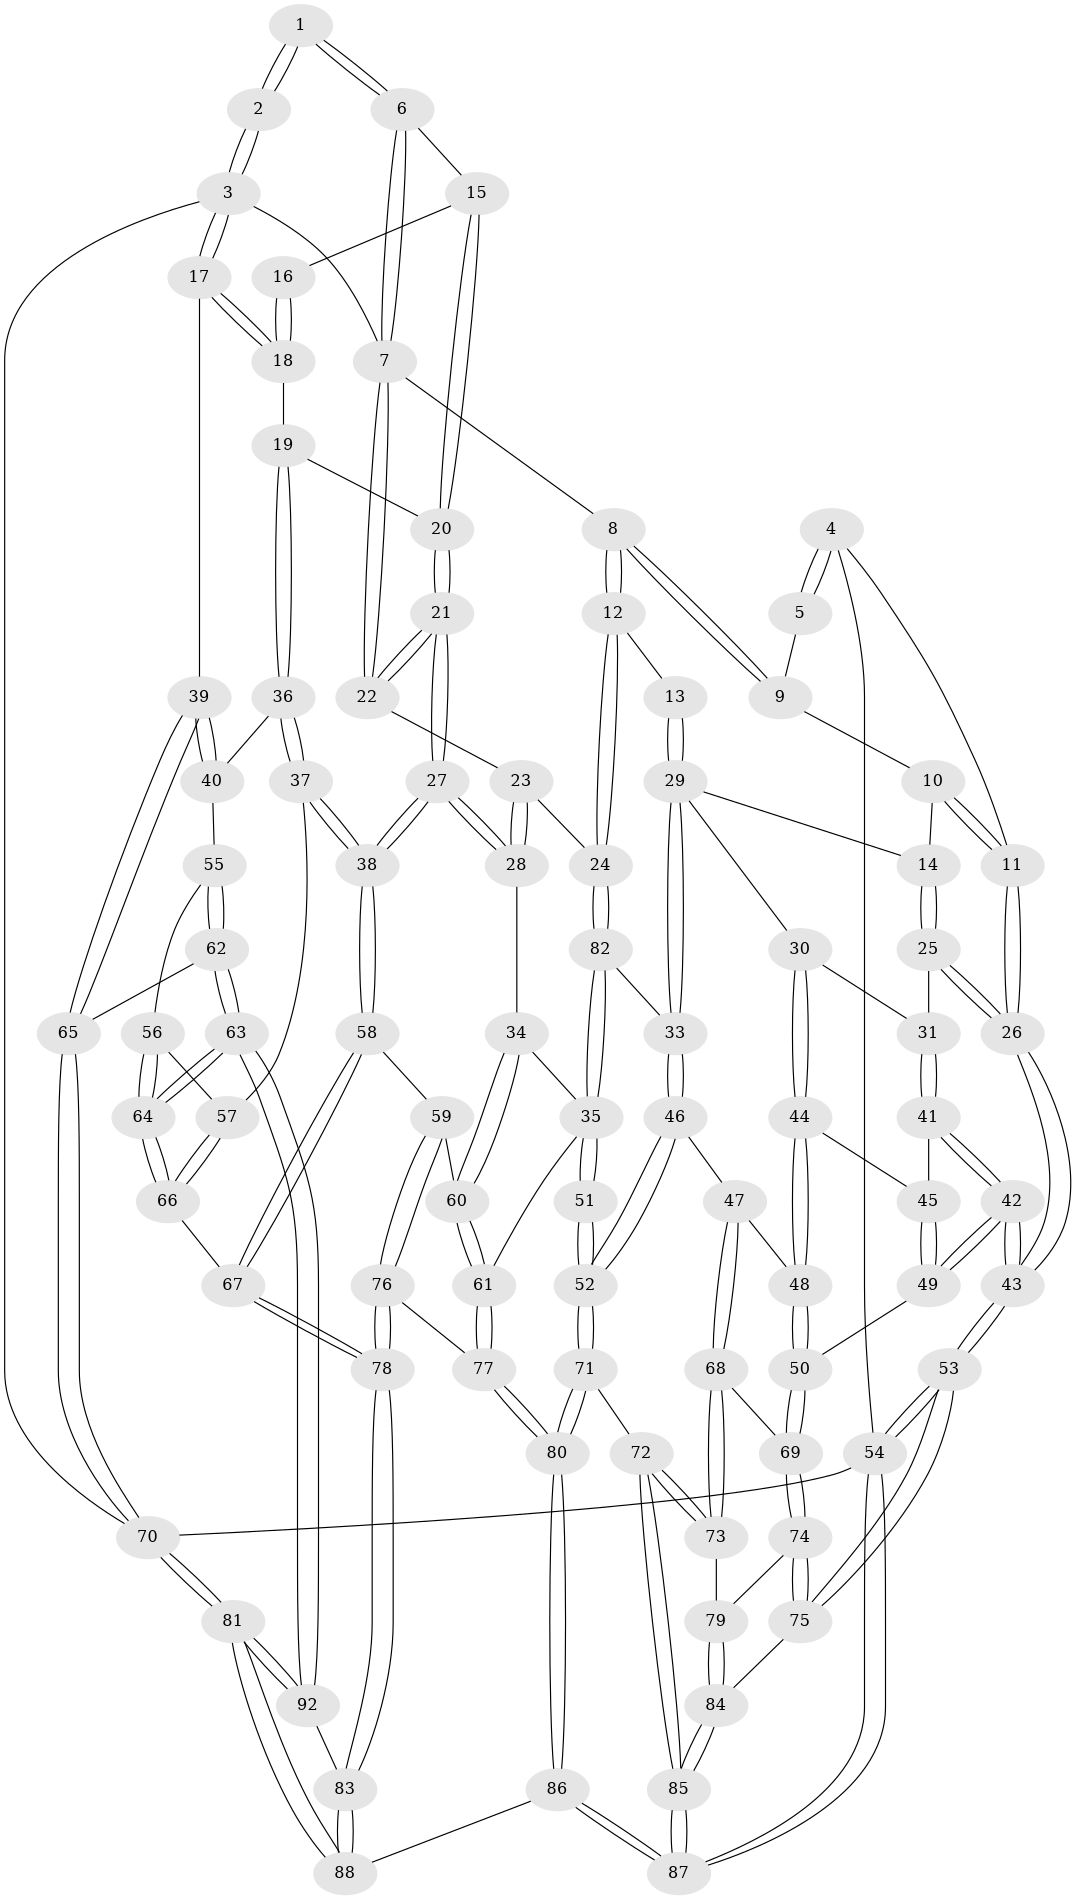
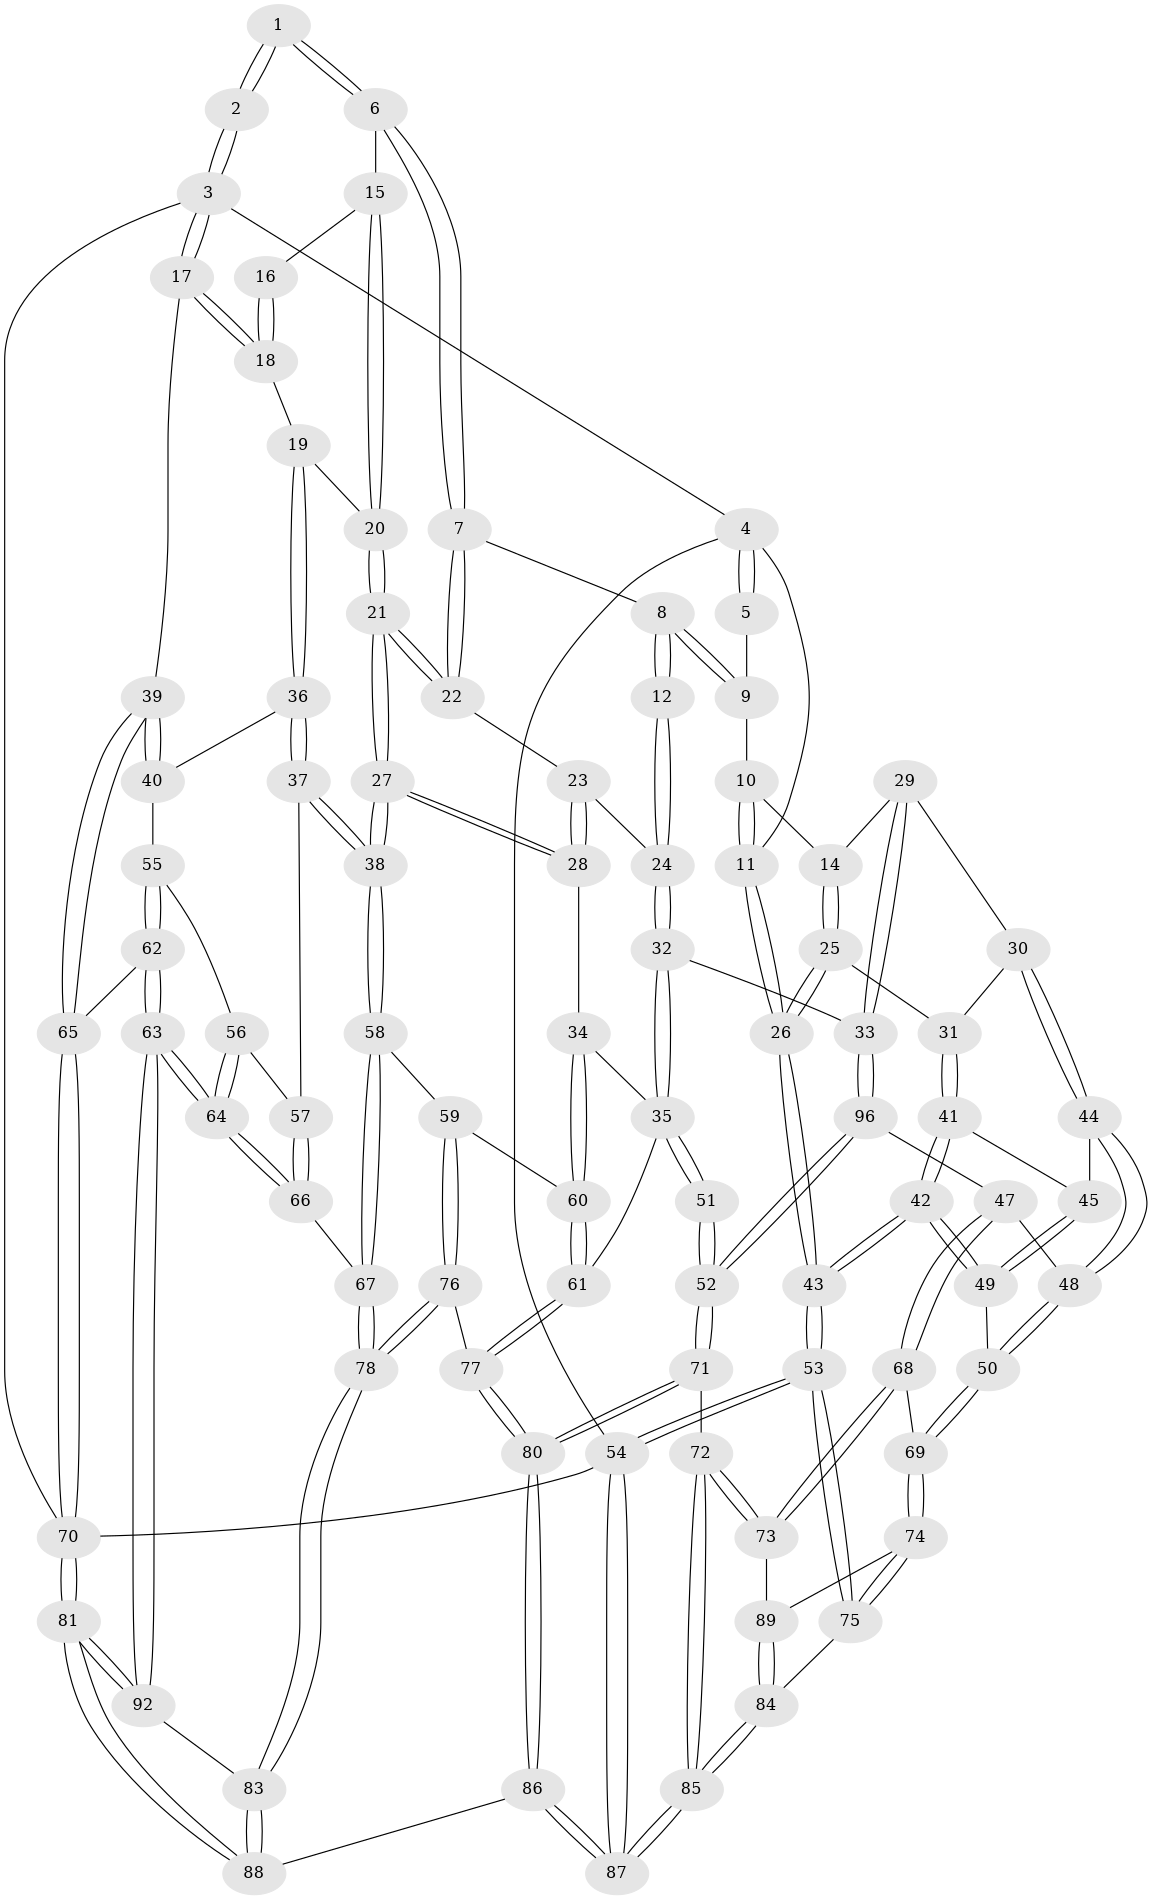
(332, 265) -> (478, 362)
(676, 698) -> none
(601, 950) -> (663, 950)
(676, 1118) -> (866, 1118)
(716, 1622) -> (766, 1622)
